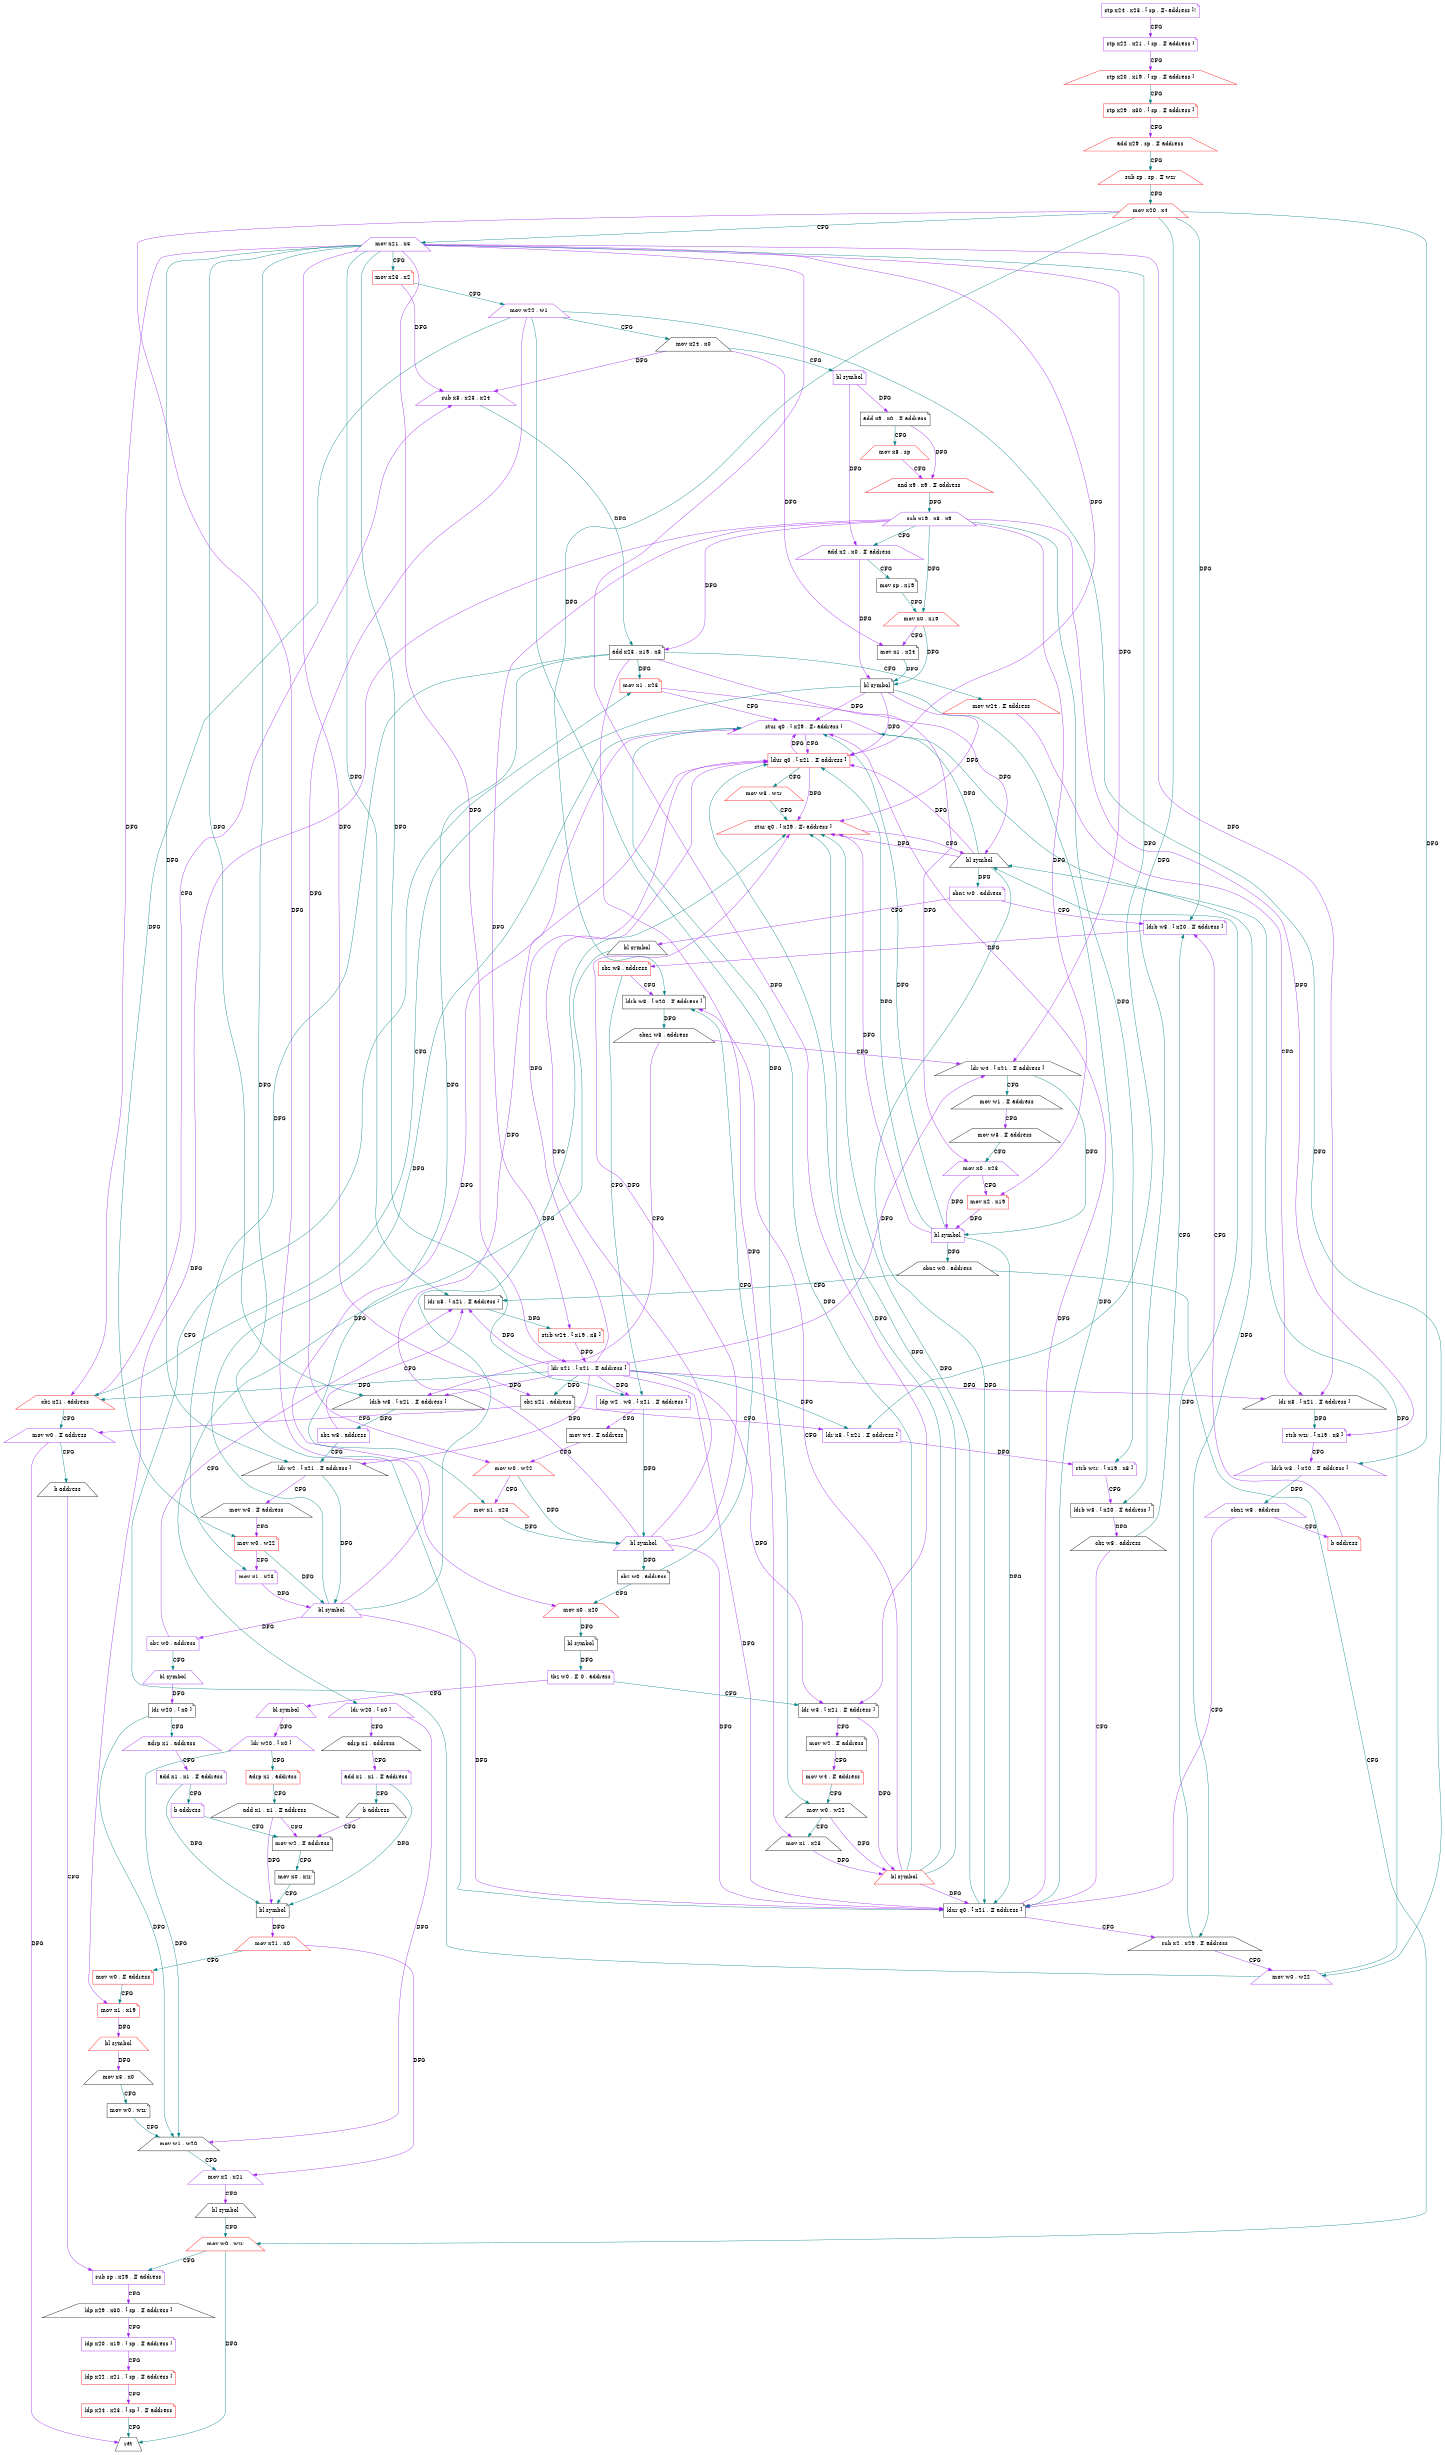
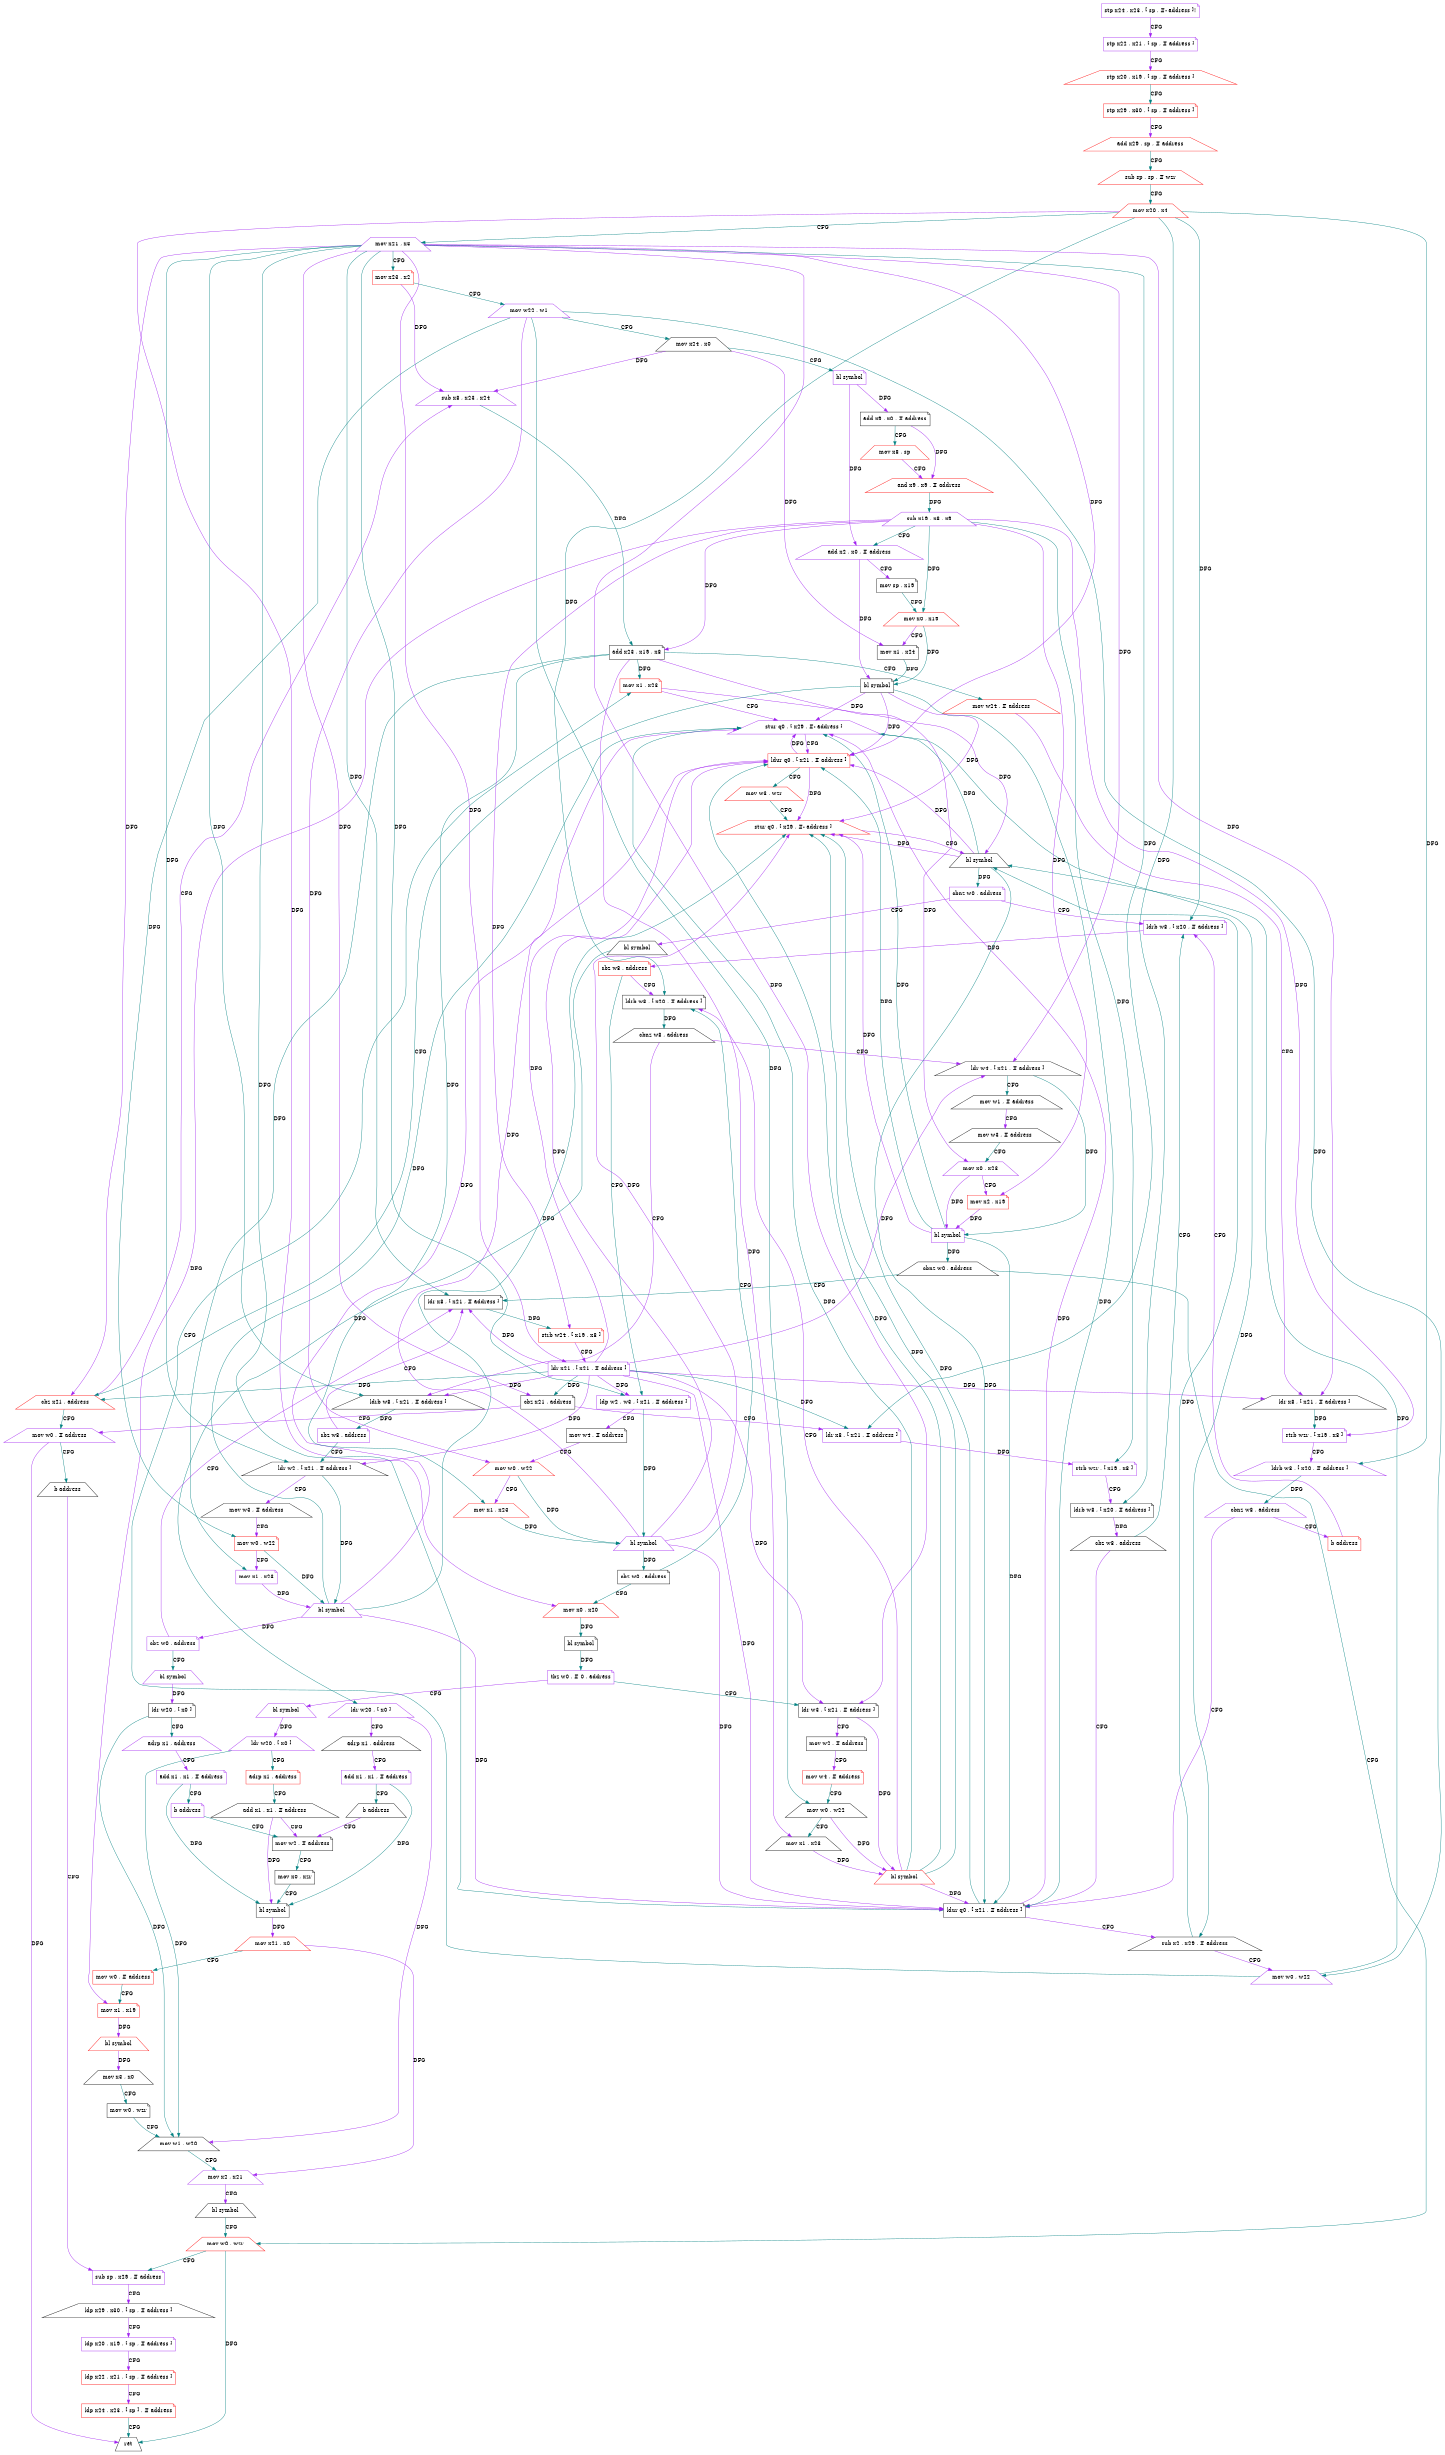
(877, 568) -> (877, 568)
(587, 1352) -> (587, 1352)
